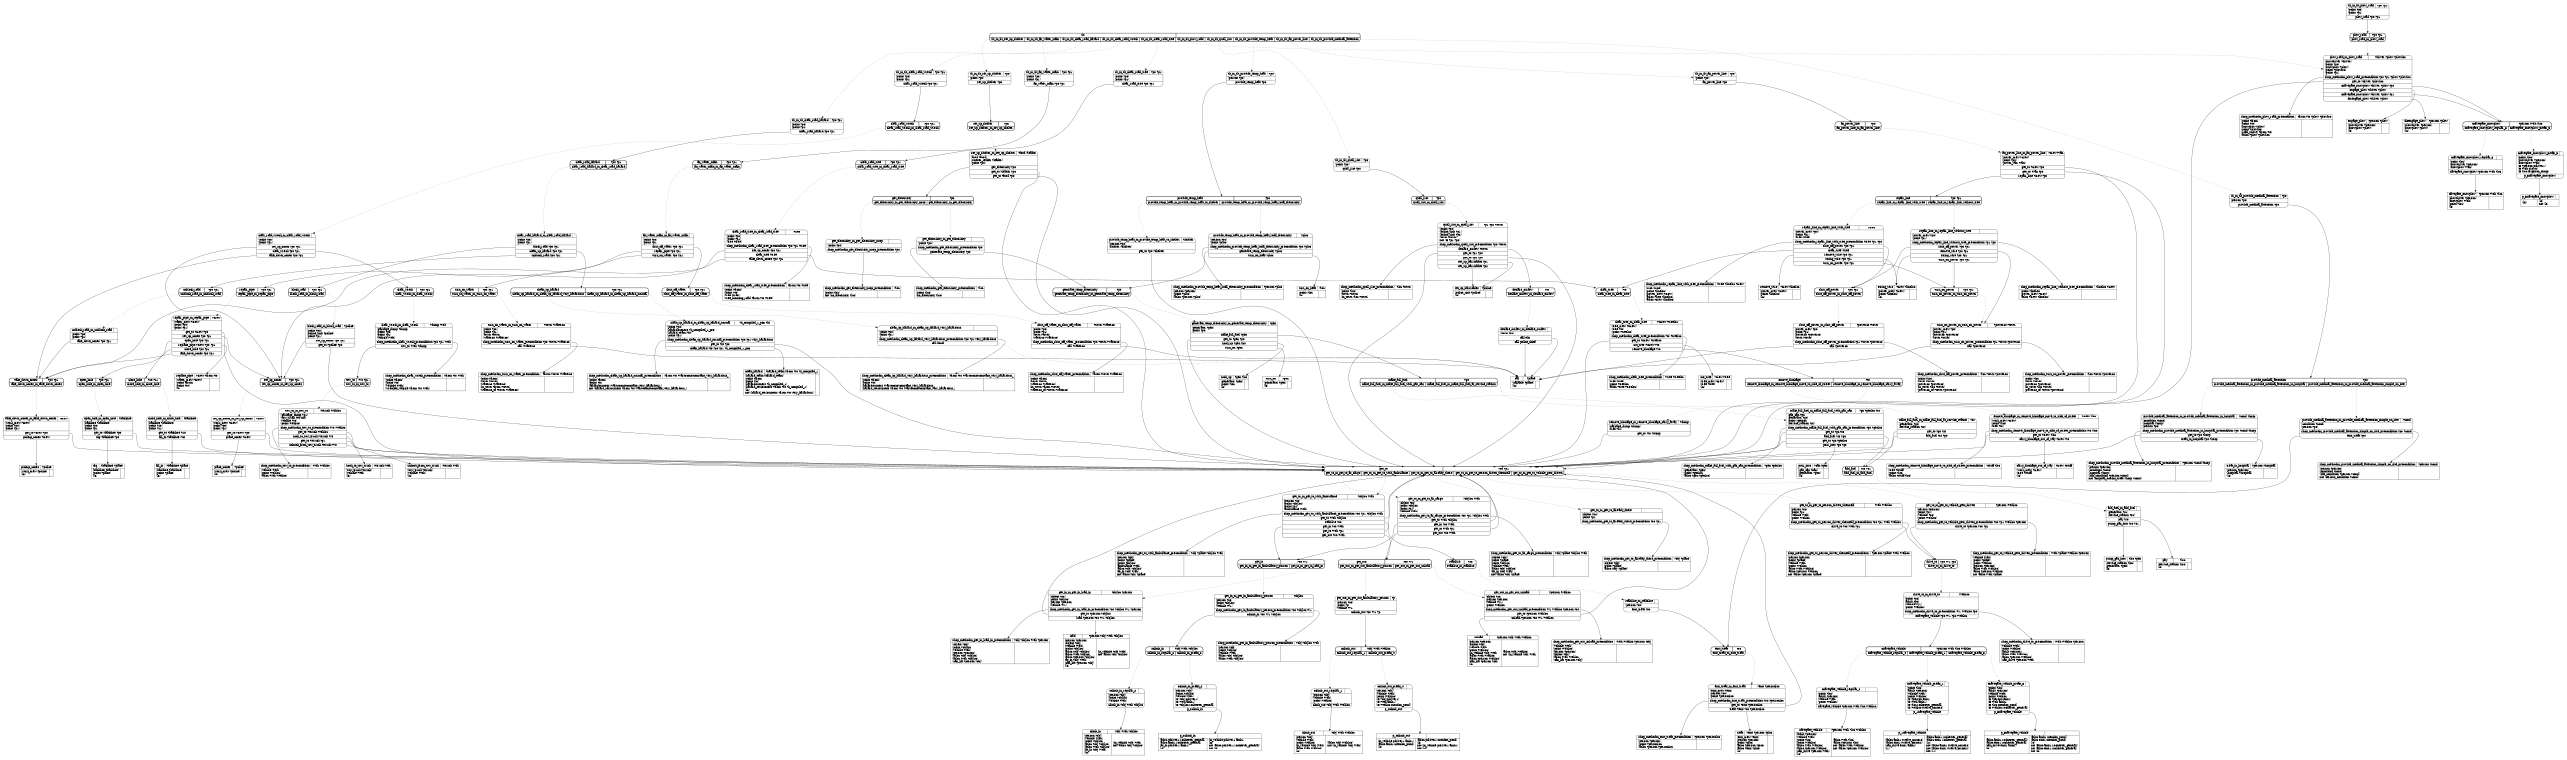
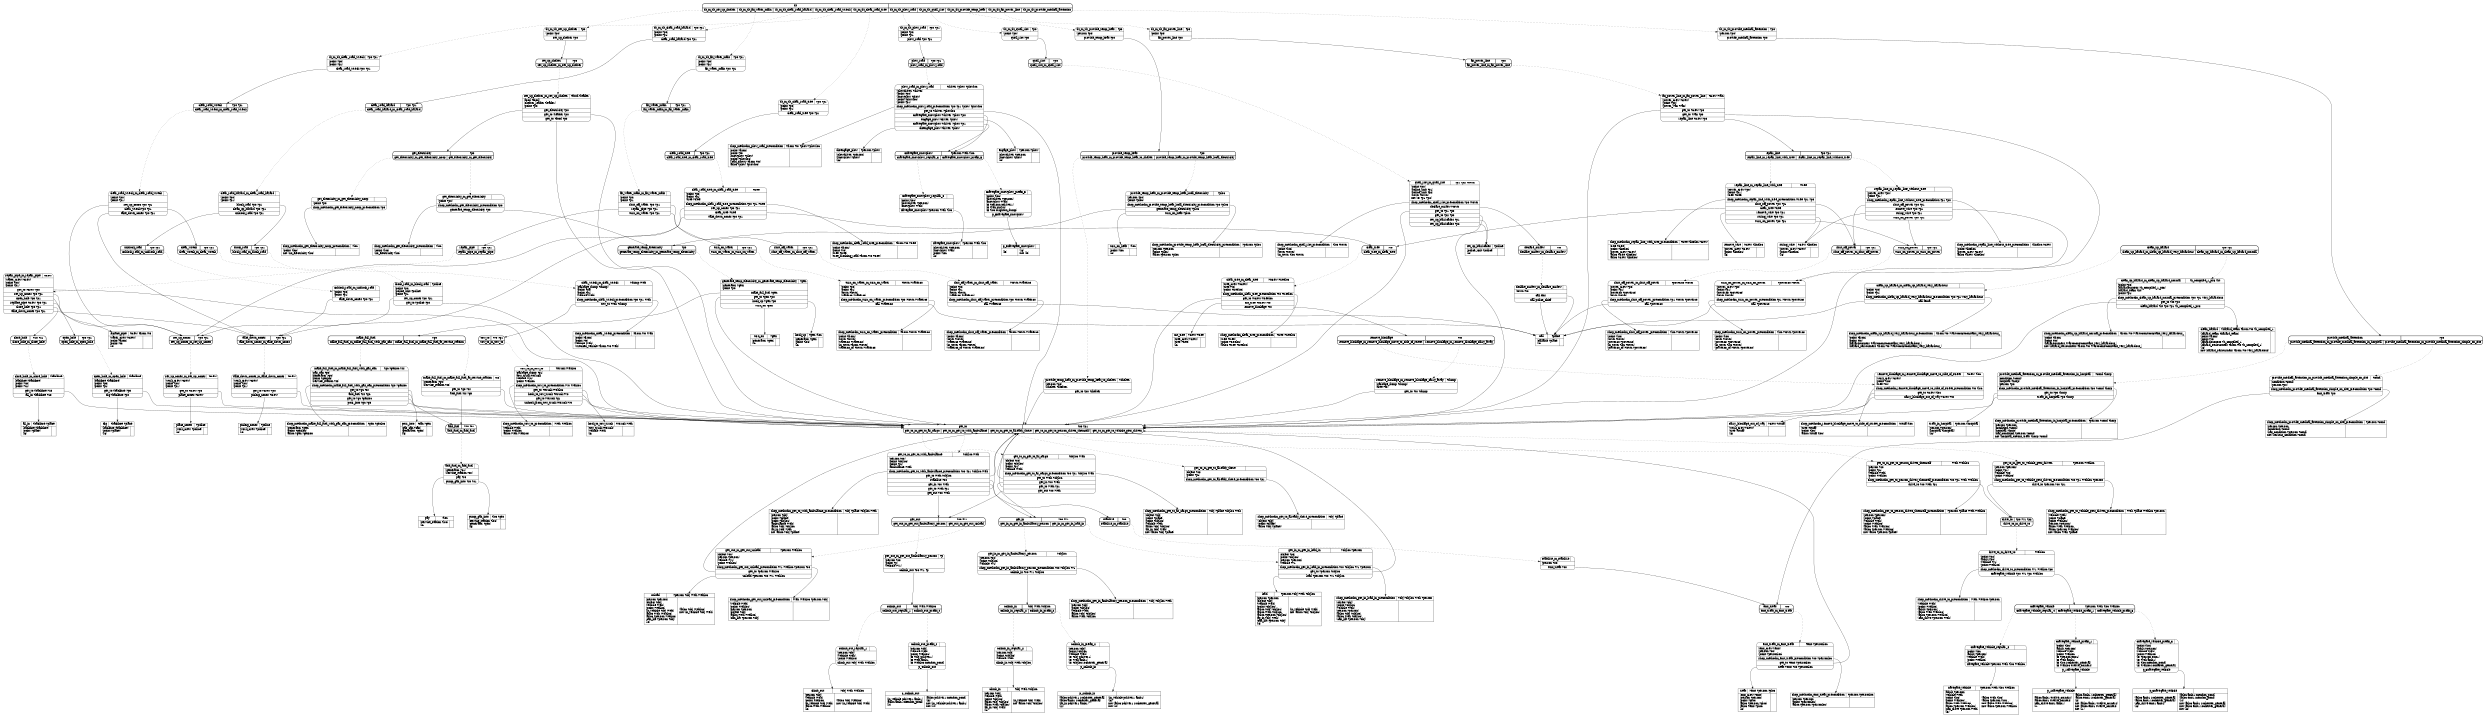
(1756, 54) -> (905, 19)
(585, 267) -> none
(1230, 362) -> (1715, 320)
(433, 471) -> none
